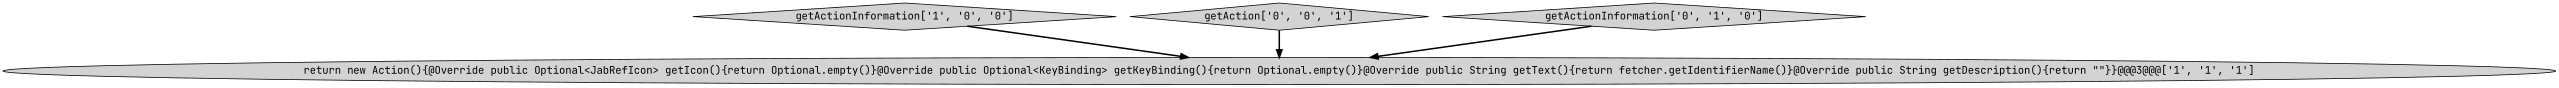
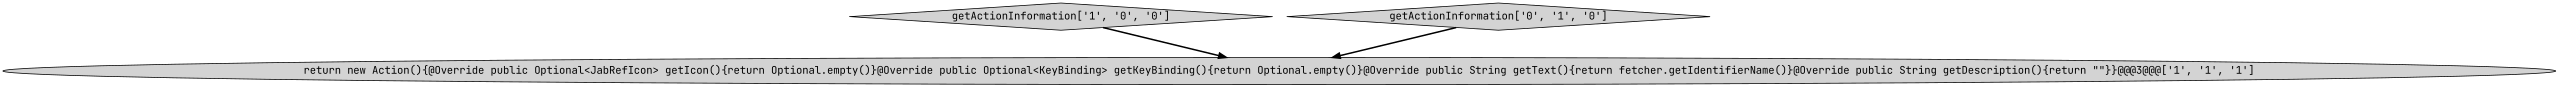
(1279, 17) -> none
